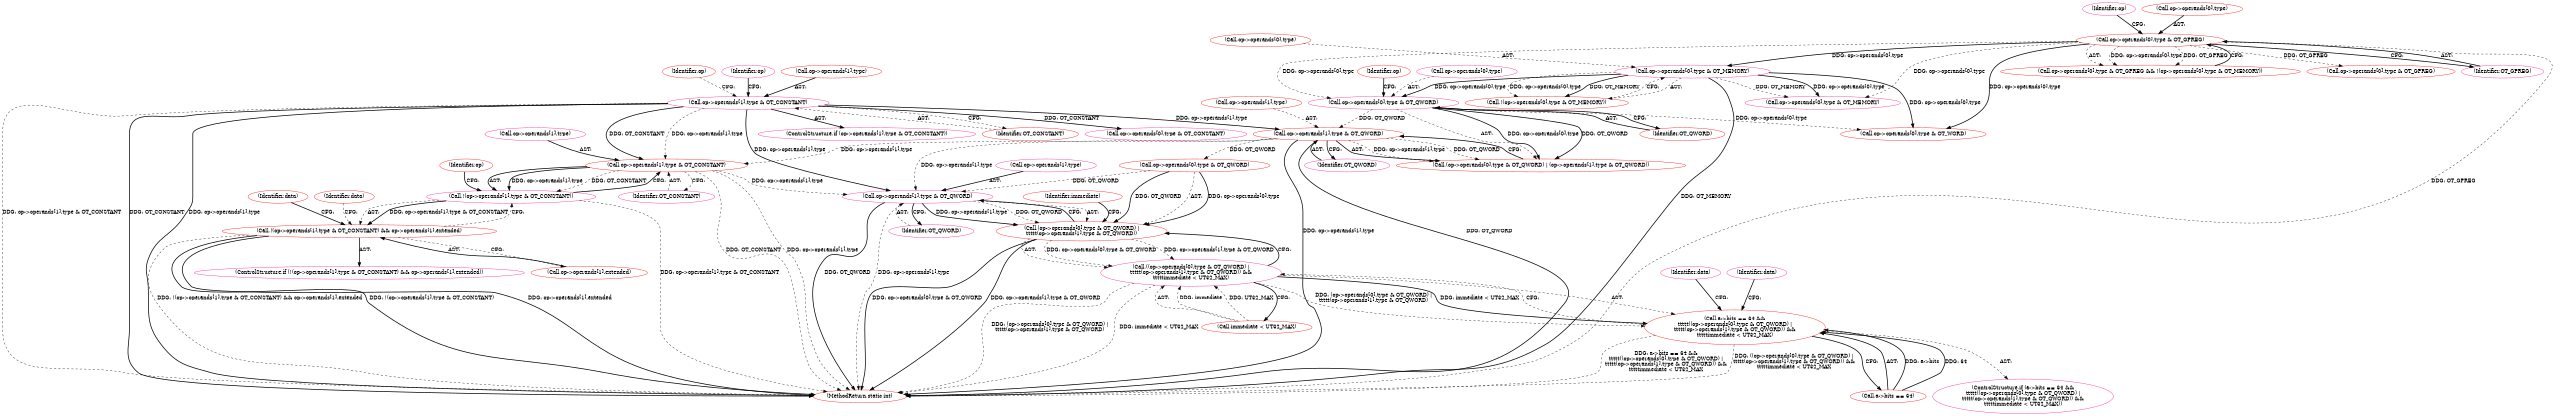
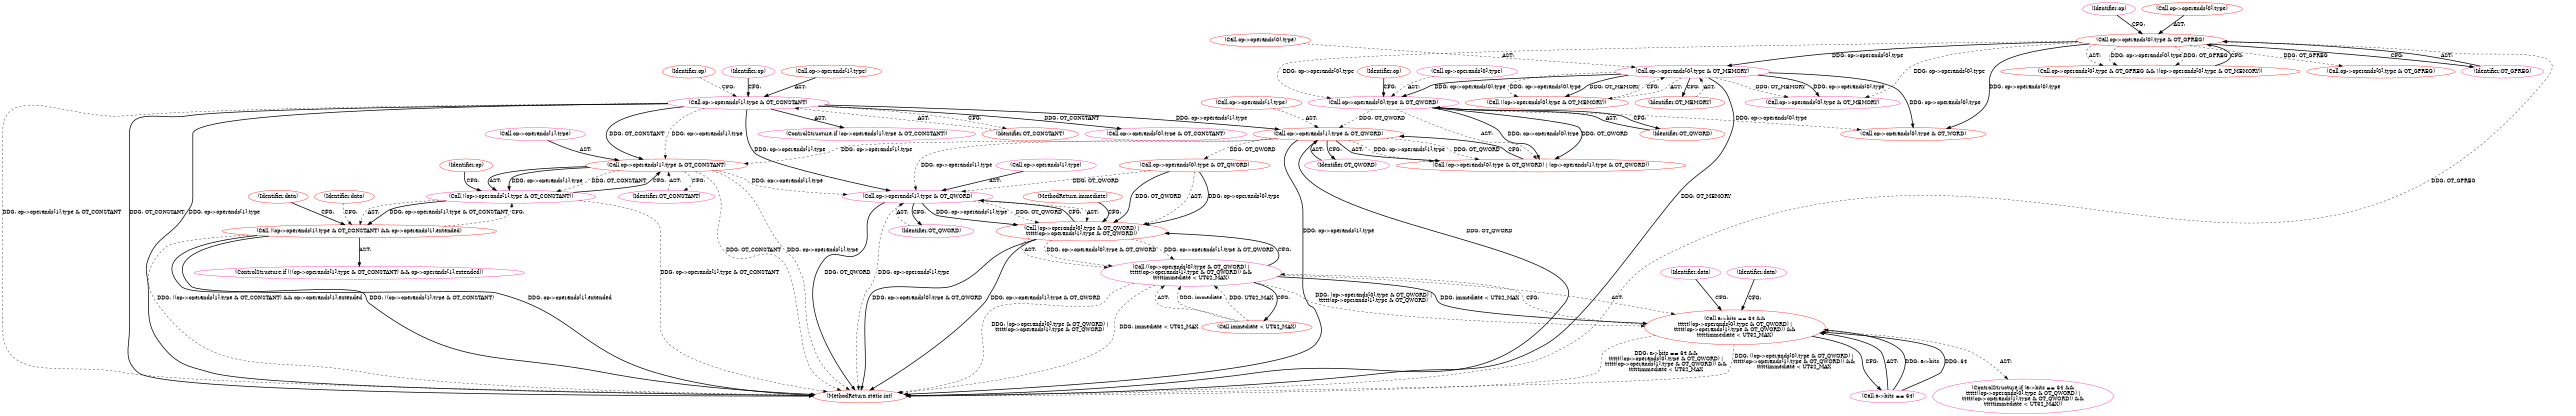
none -> (1680, 103)
(1073, 197) -> (1073, 197)
(589, 273) -> none
(1888, 396) -> (1888, 396)
